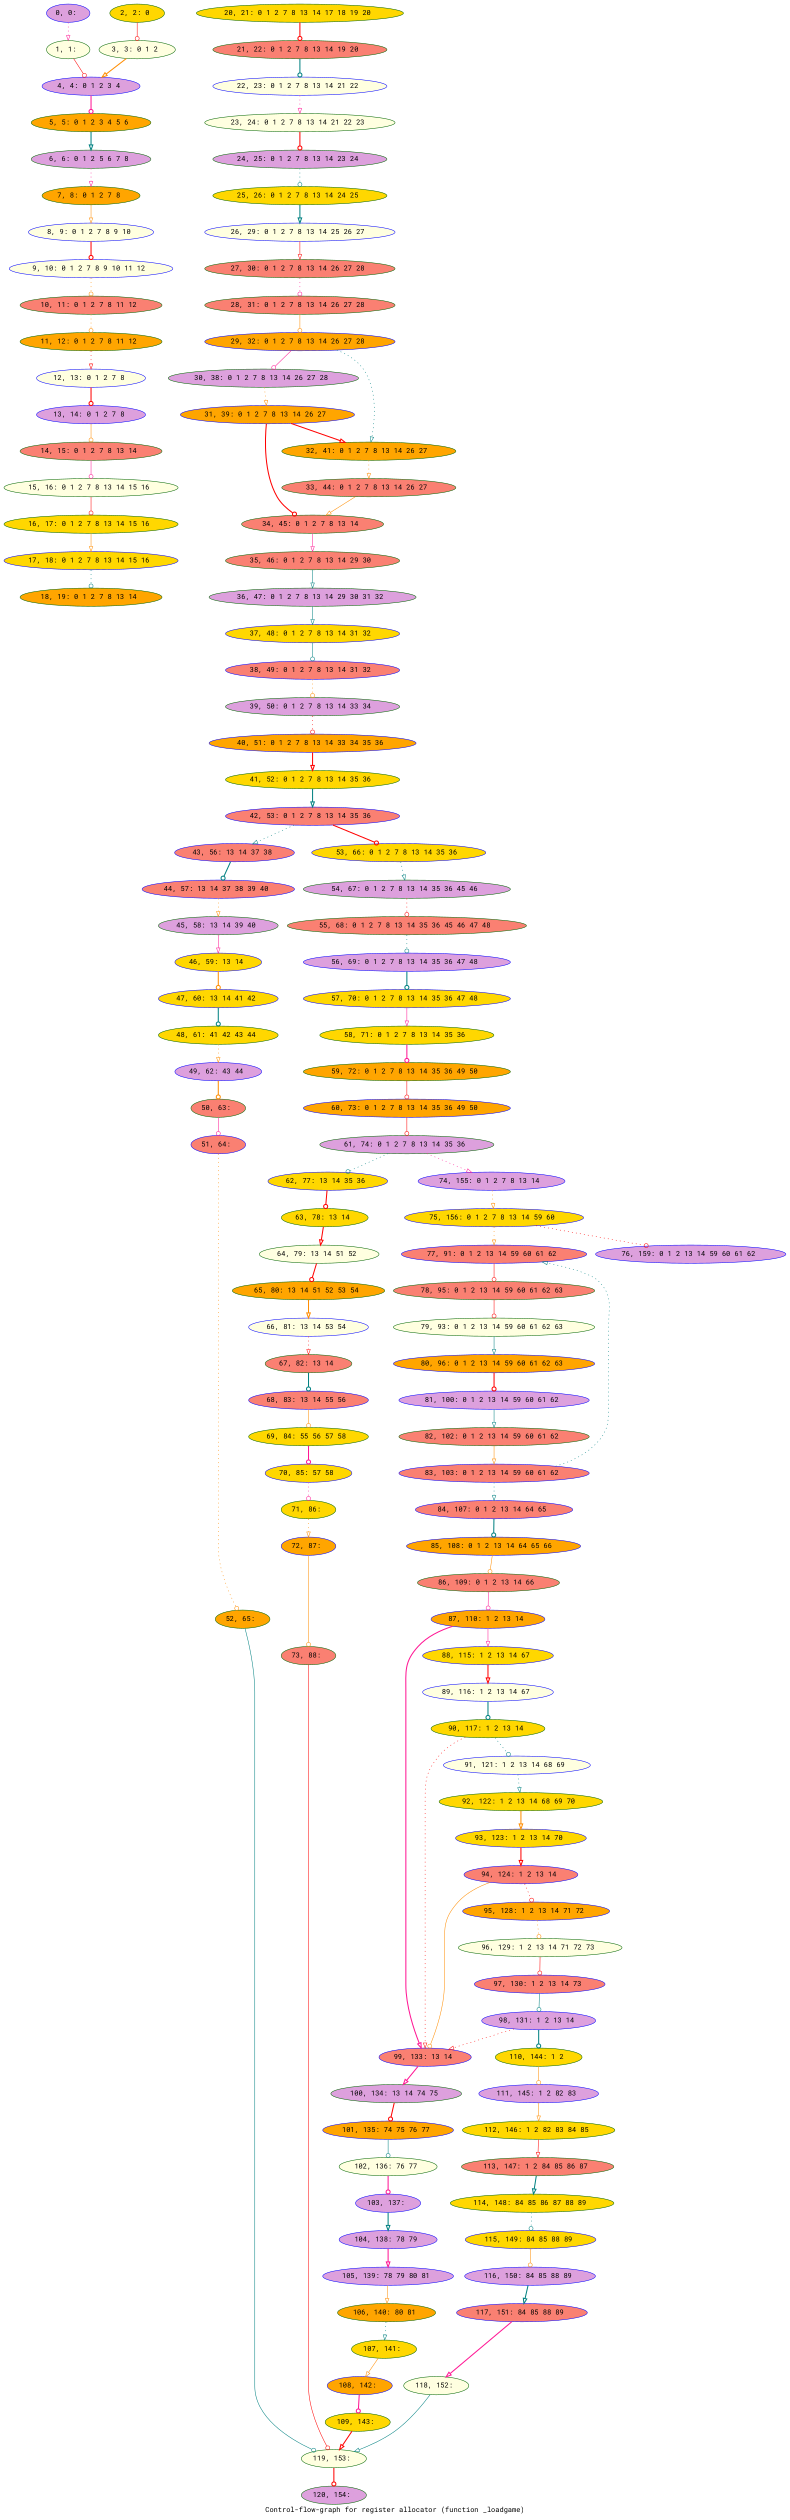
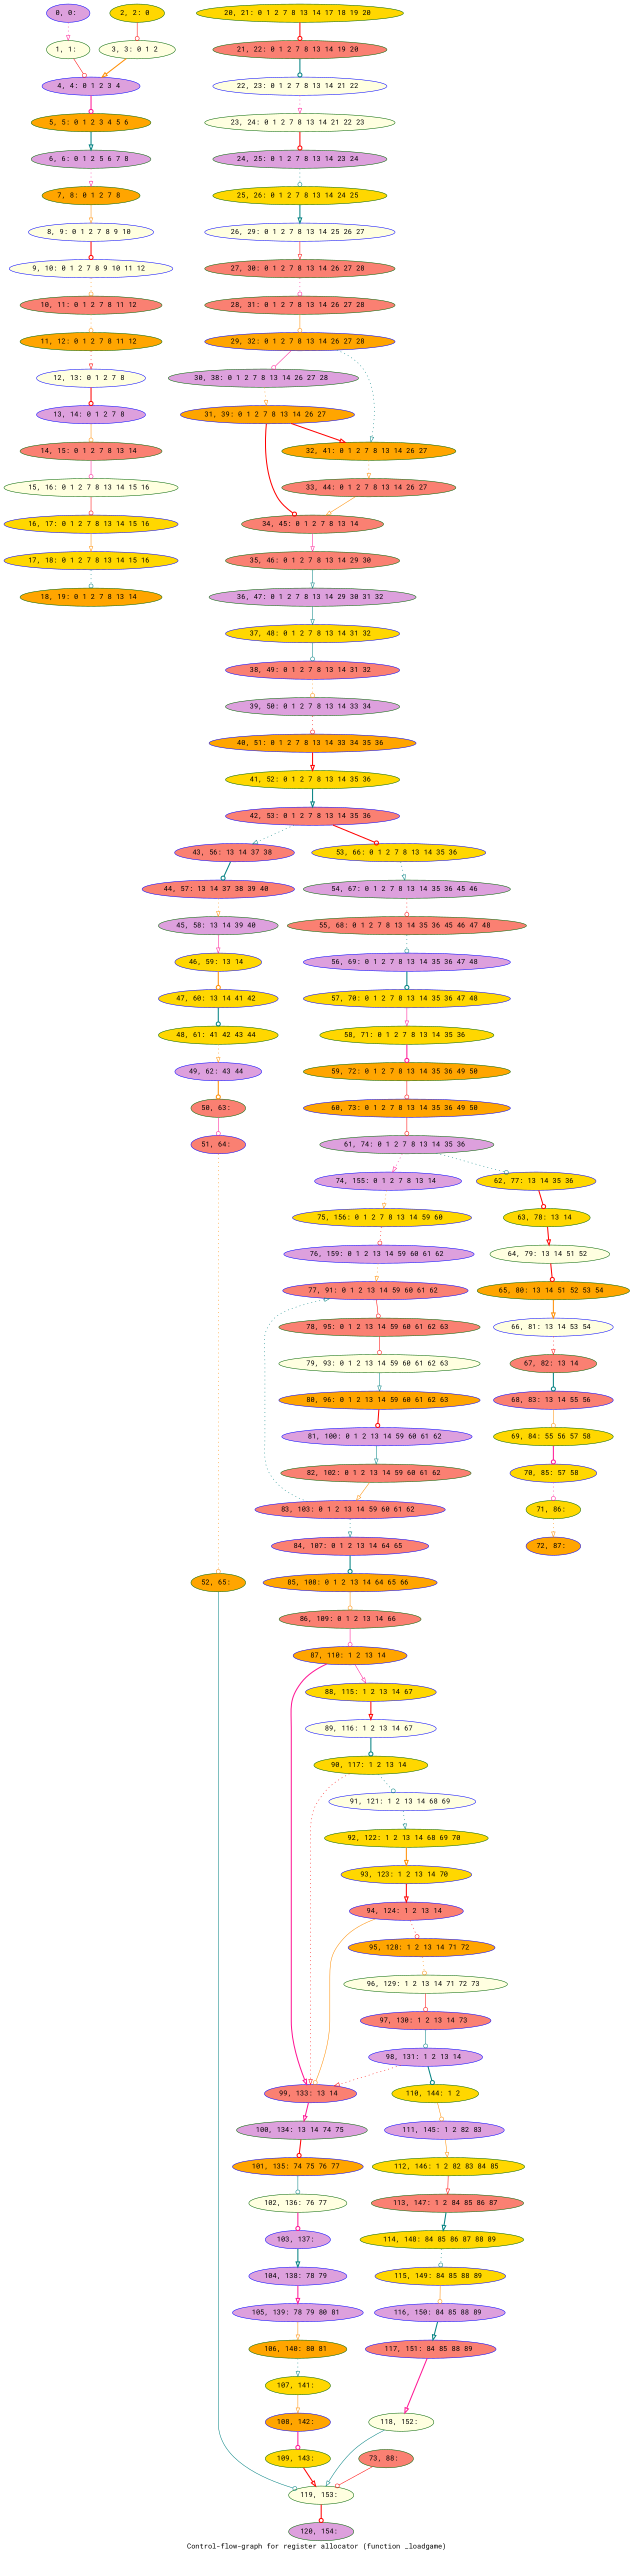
(91, 524) -> (91, 524)
(494, 1233) -> (377, 1270)
(309, 1599) -> none
